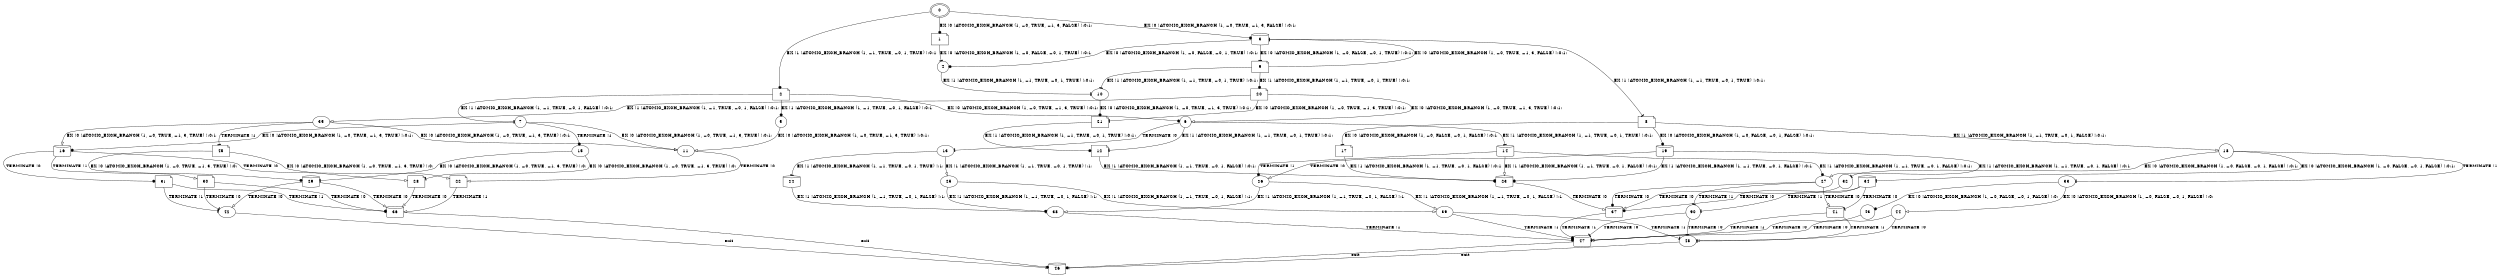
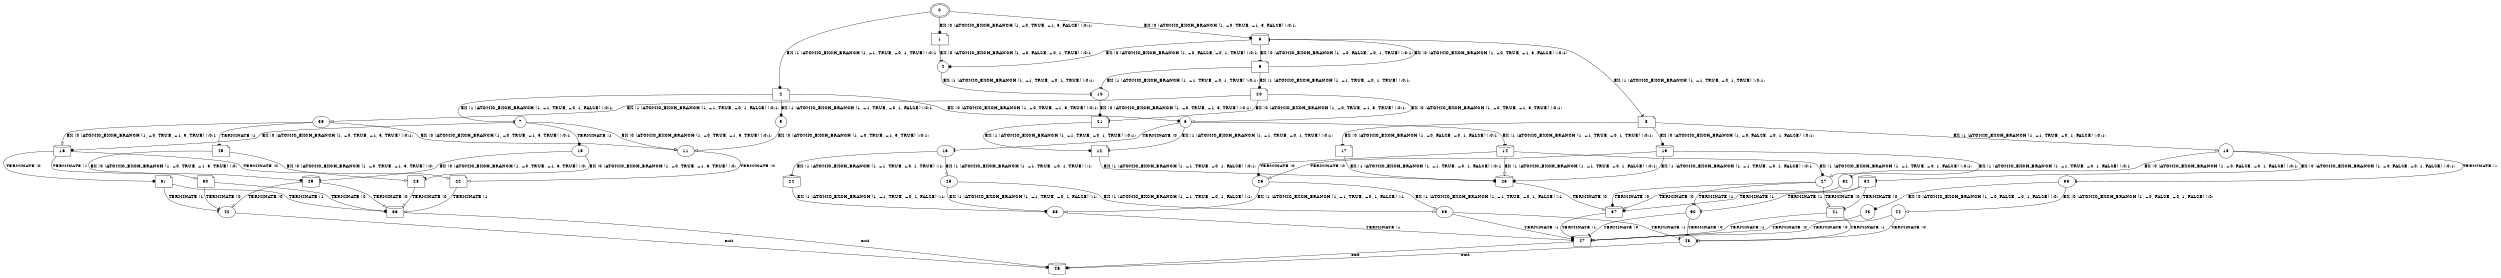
(1278, 166) -> (1278, 166)
(1757, 197) -> (1757, 197)
